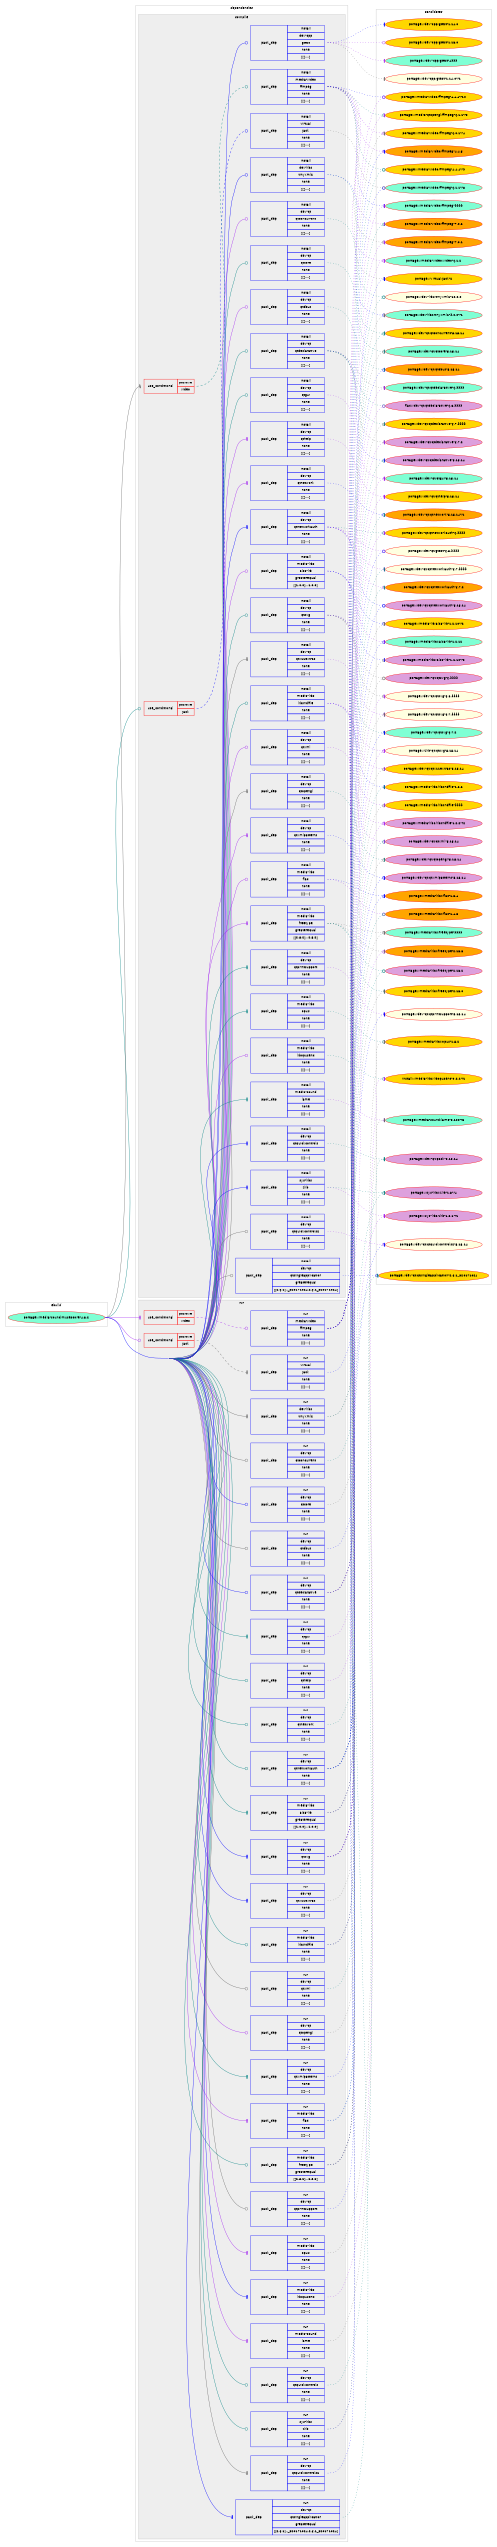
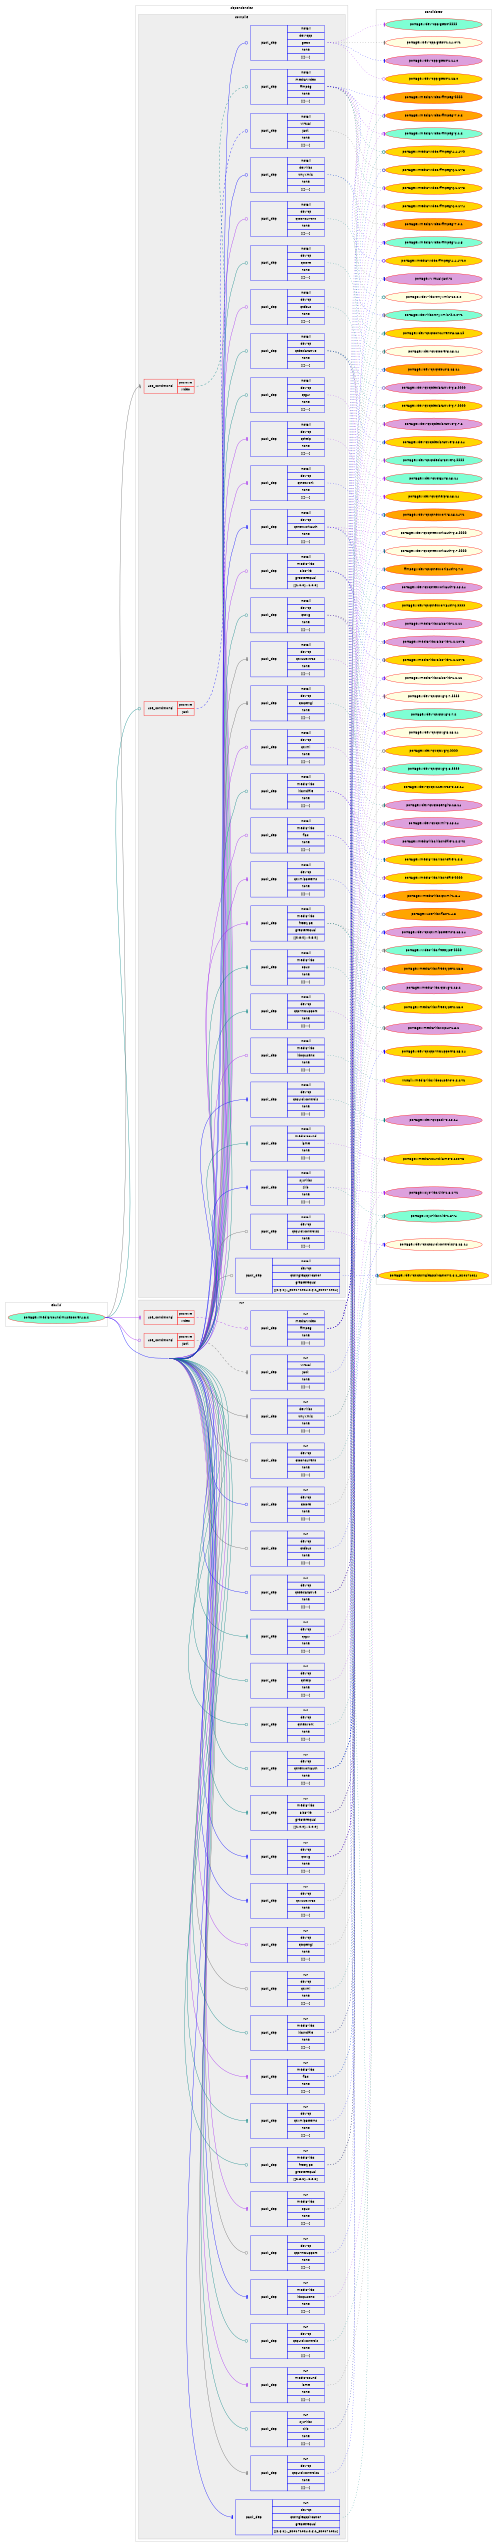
(434, 25) -> (434, 61)
(434, 61) -> (434, 25)
(434, 115) -> (434, 188)
(434, 152) -> (434, 243)
(434, 188) -> (434, 170)
(434, 206) -> (434, 97)
(434, 261) -> (434, 134)
(434, 279) -> (434, 279)
(434, 333) -> (434, 333)
(434, 352) -> (434, 352)
(434, 406) -> (434, 388)
(434, 460) -> (434, 442)
(434, 551) -> (434, 533)
(434, 588) -> (434, 569)
none -> (434, 624)
(434, 624) -> (434, 660)
(434, 642) -> (434, 678)
(434, 678) -> (434, 751)
(434, 696) -> (434, 769)
(434, 751) -> (434, 733)
(434, 896) -> (434, 896)
(434, 914) -> (434, 914)
(434, 933) -> (434, 951)
(434, 971) -> (434, 988)
(434, 1014) -> (434, 1052)
(434, 1042) -> (434, 1028)
(434, 1120) -> (434, 1159)
(434, 1193) -> (434, 1216)
